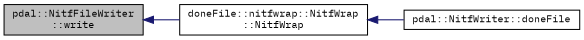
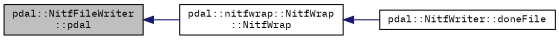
(74, 20) -> (74, 20)
(274, 20) -> (261, 20)
